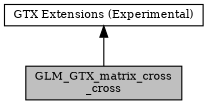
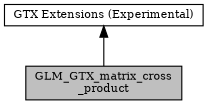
(104, 83) -> (104, 83)
